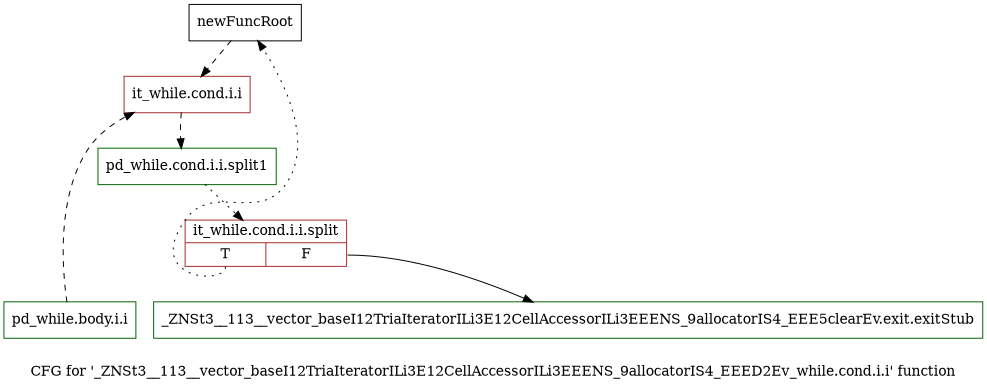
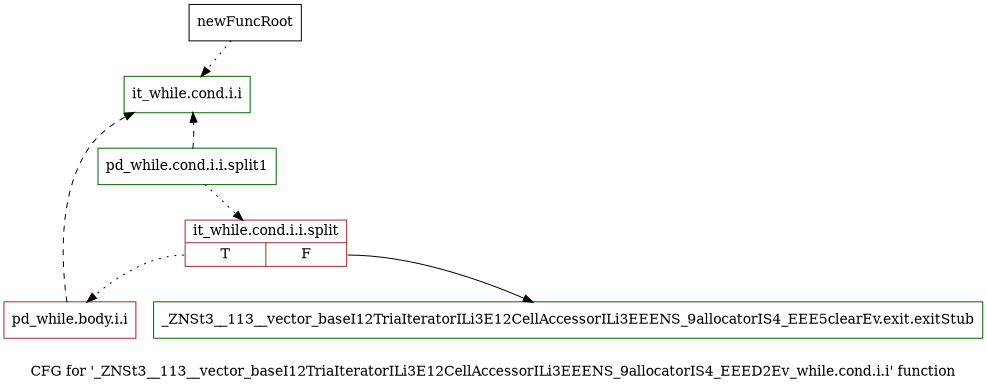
(219, 55) -> (219, 55)
(187, 95) -> (187, 95)
(181, 126) -> (194, 136)
(257, 202) -> (136, 268)
(70, 320) -> (70, 320)
